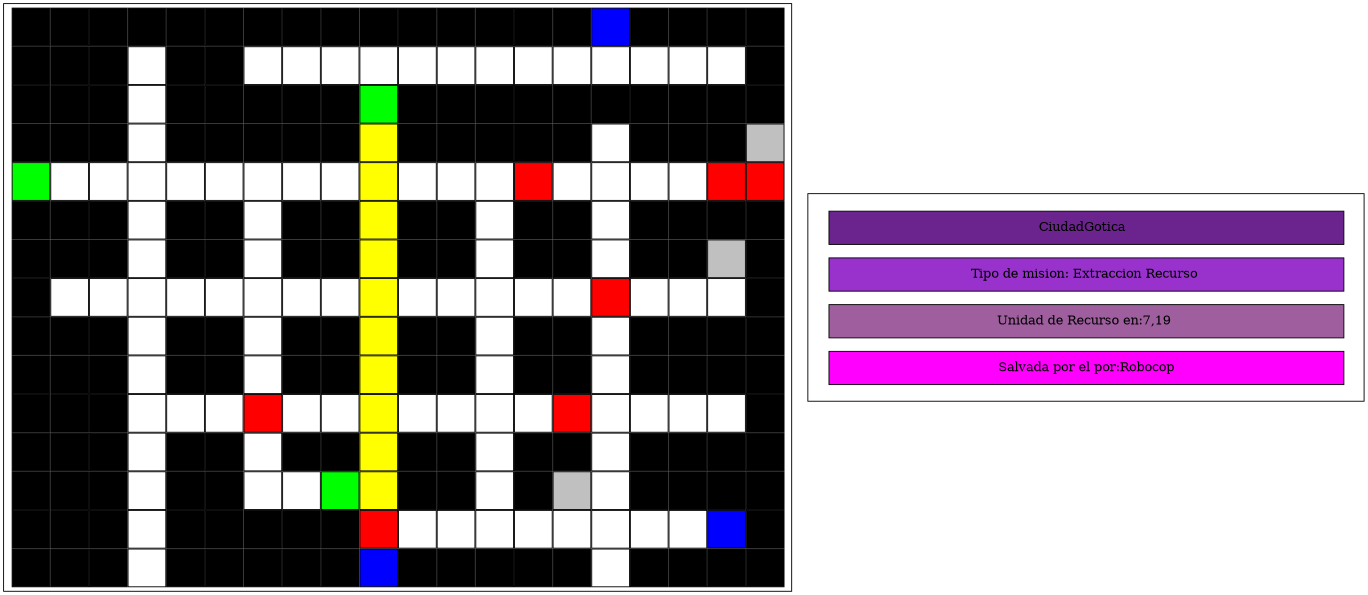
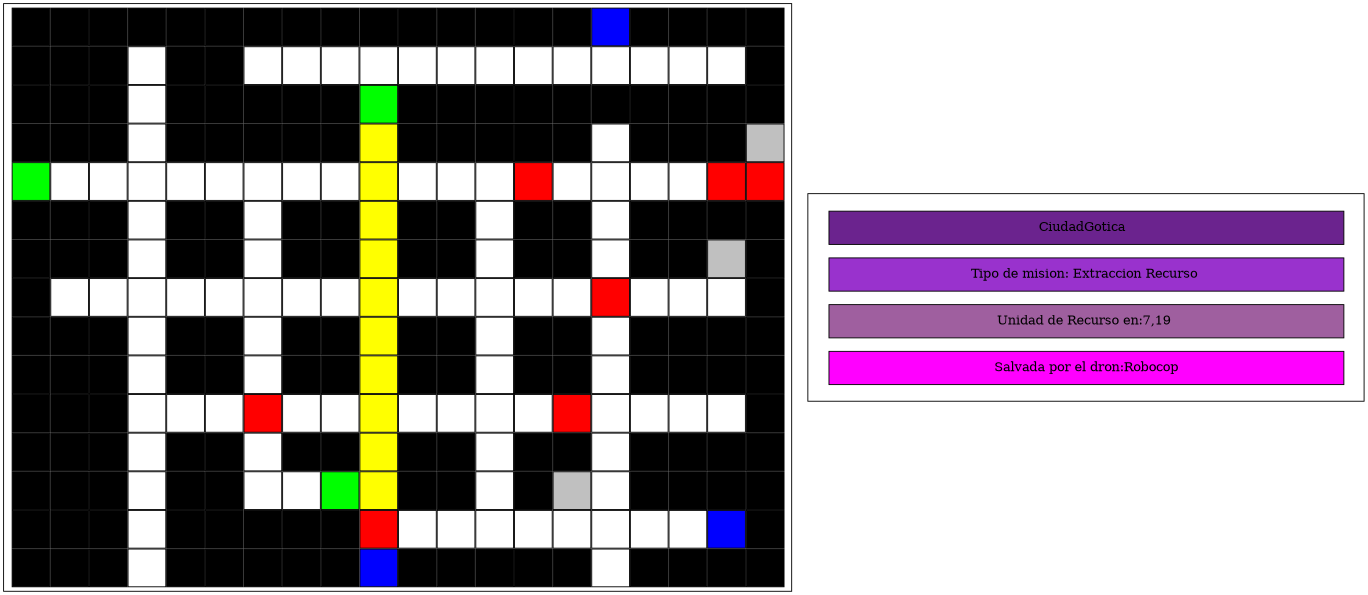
(1086, 368) -> (1086, 368)
